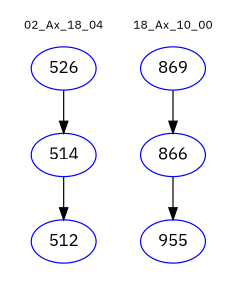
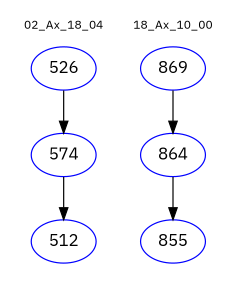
(64, 155) -> (64, 155)
(173, 155) -> (173, 155)
(173, 241) -> (173, 241)
